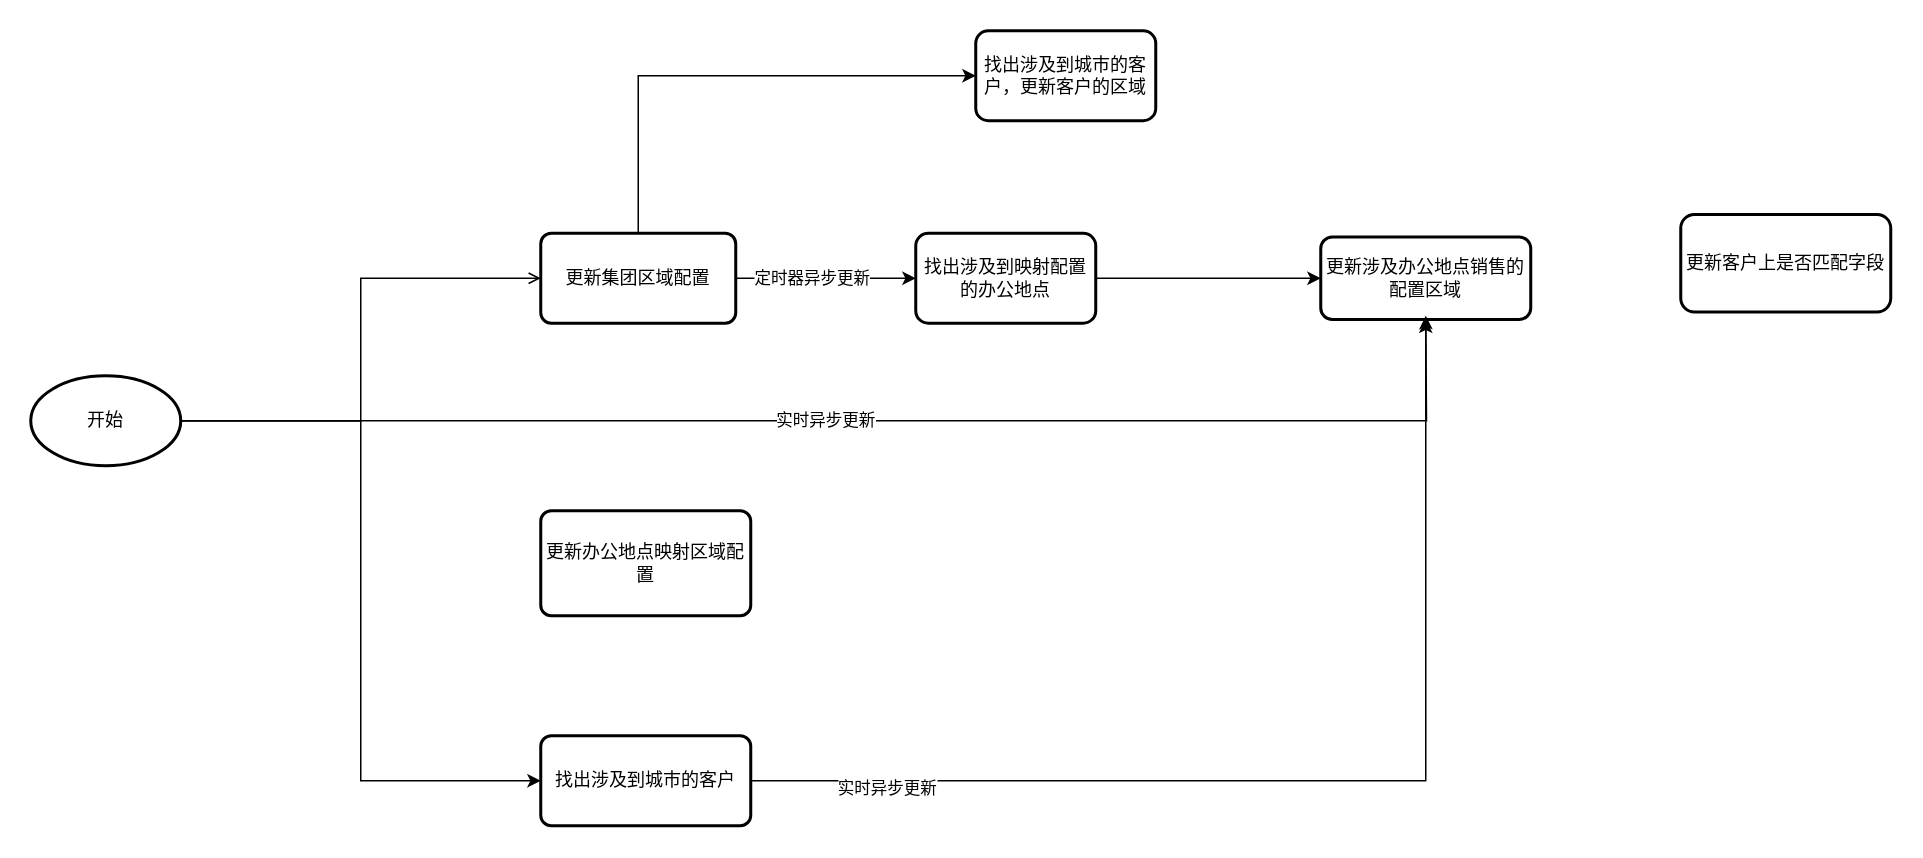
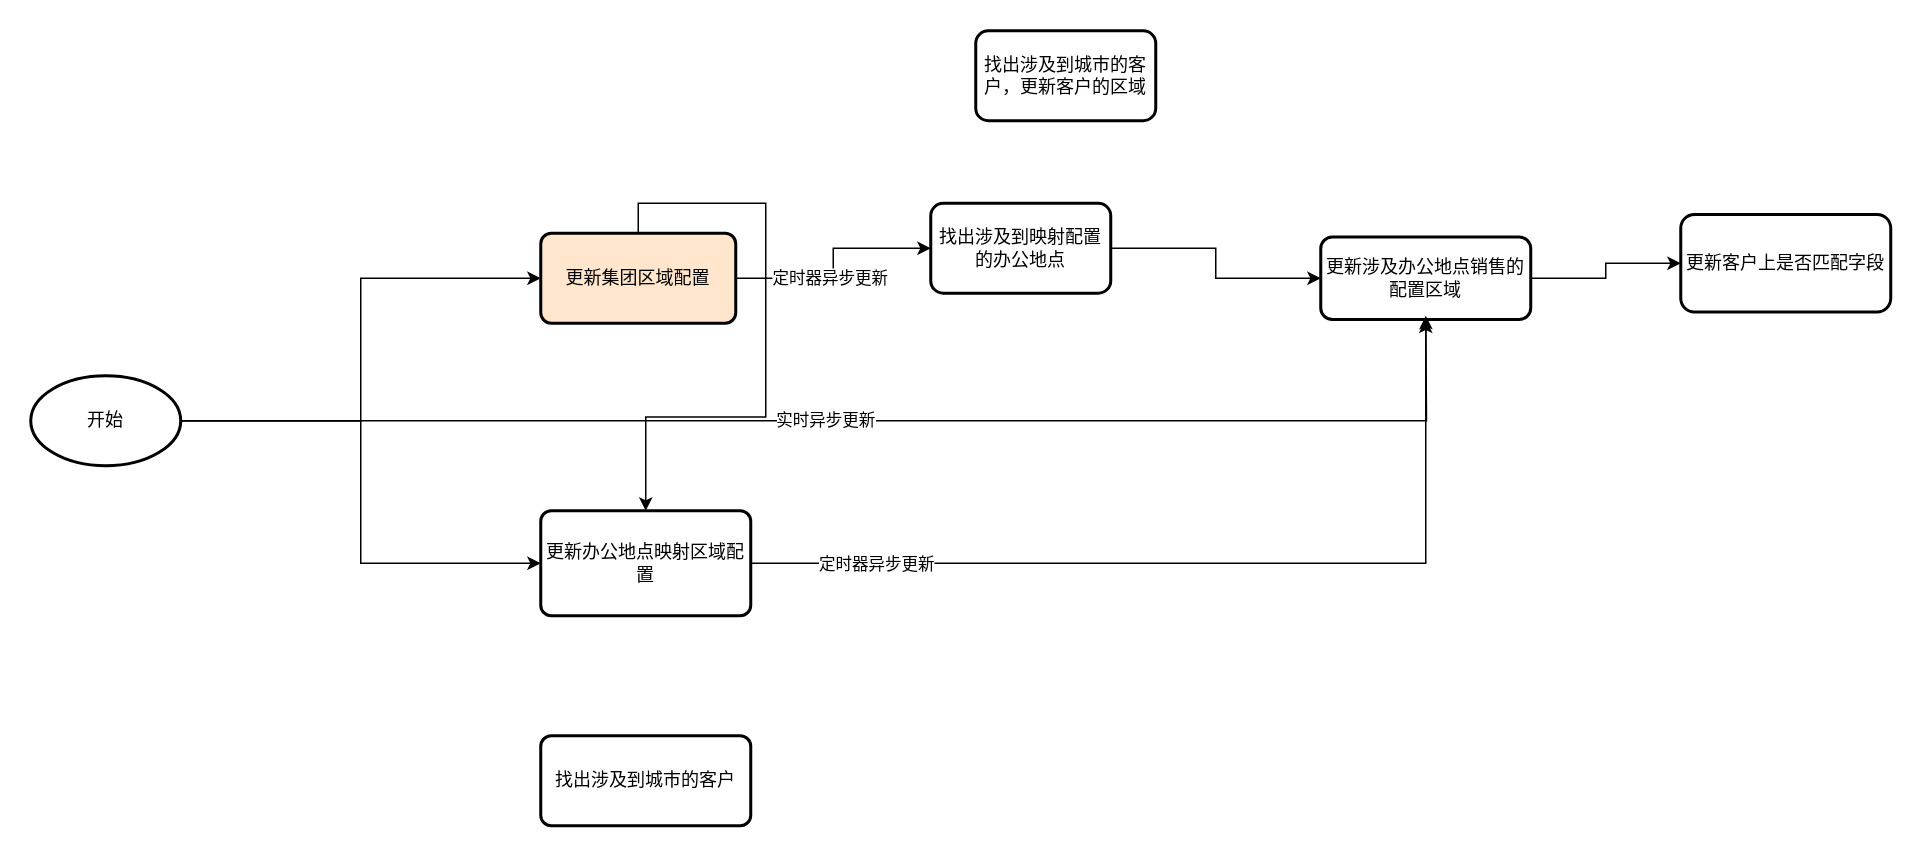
(738, 76) -> (766, 348)
none -> (1606, 276)
(531, 278) -> (529, 278)
(638, 278) -> (638, 278)
(1006, 278) -> (1021, 248)
none -> (447, 563)
none -> (1086, 563)
(361, 758) -> none
(1196, 781) -> none
